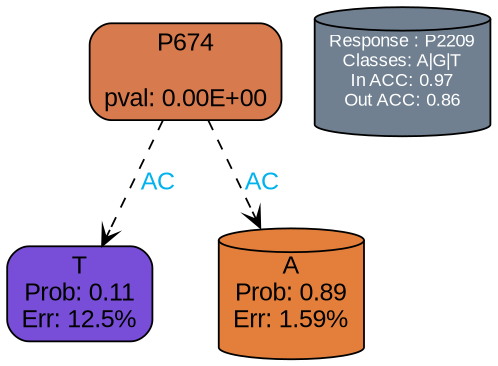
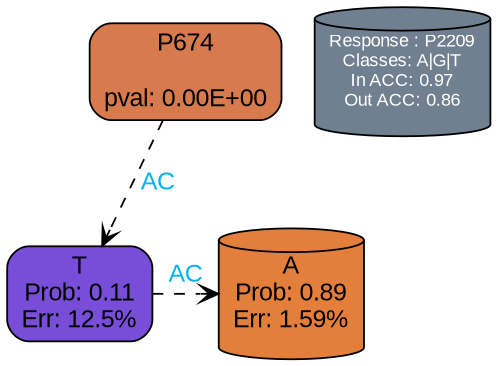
(230, 166) -> (176, 294)
